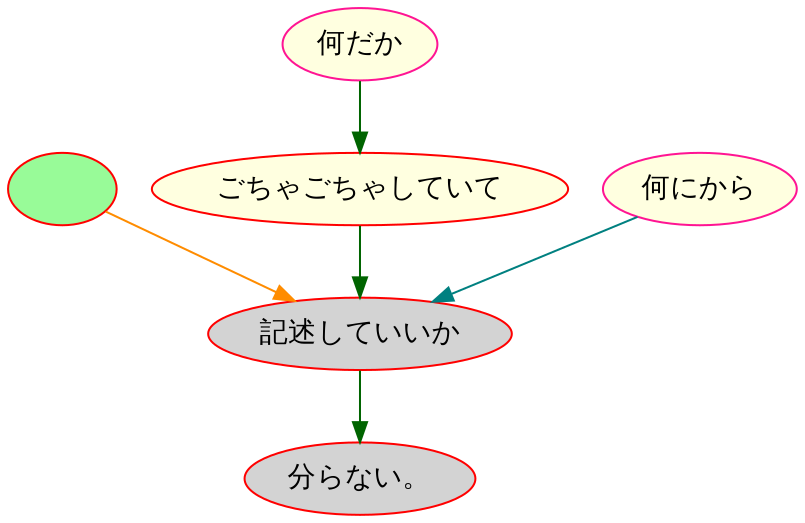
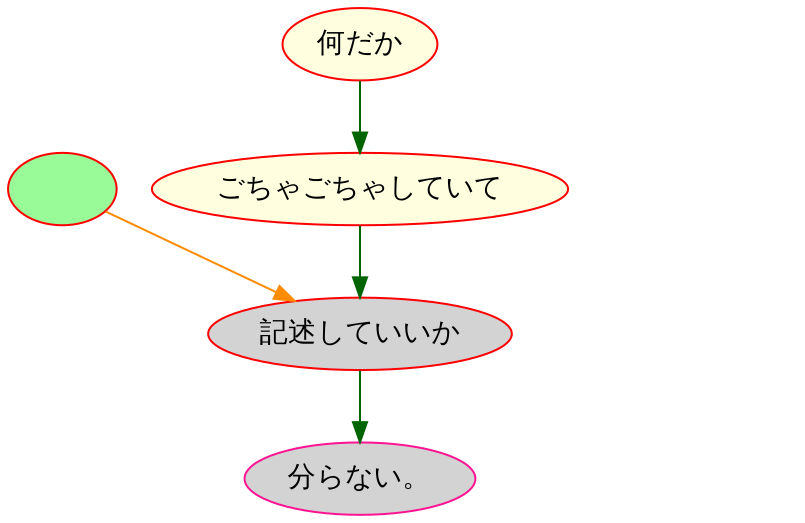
(360, 44) -> (360, 44)
(700, 189) -> none
(360, 479) -> (360, 479)
